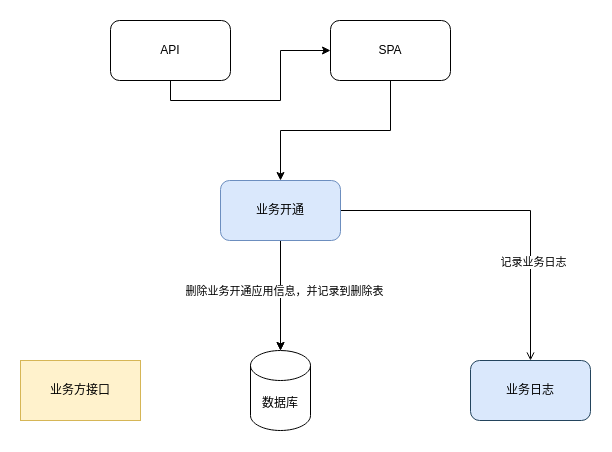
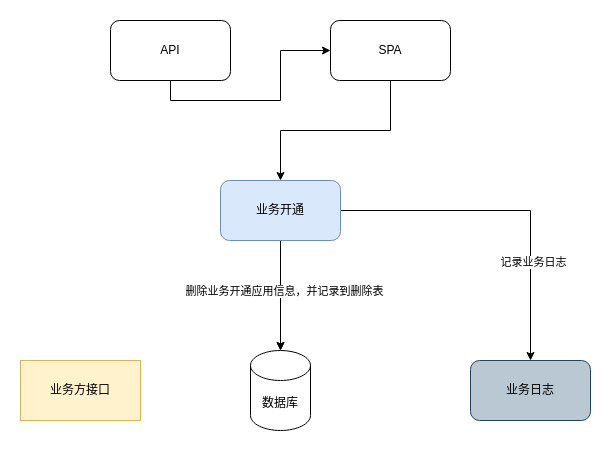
(531, 354) -> (531, 352)
(531, 391) -> (531, 391)
